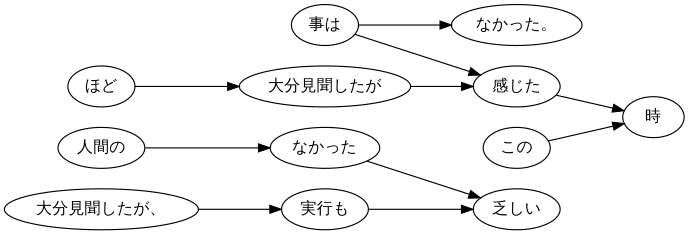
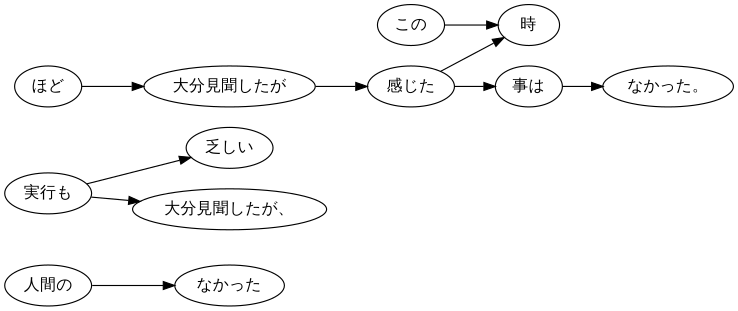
(412, 53) -> (469, 86)
(418, 178) -> none
(234, 209) -> (110, 199)
